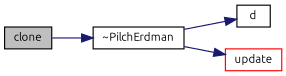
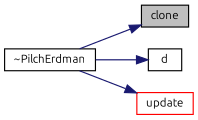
(67, 38) -> (105, 39)
